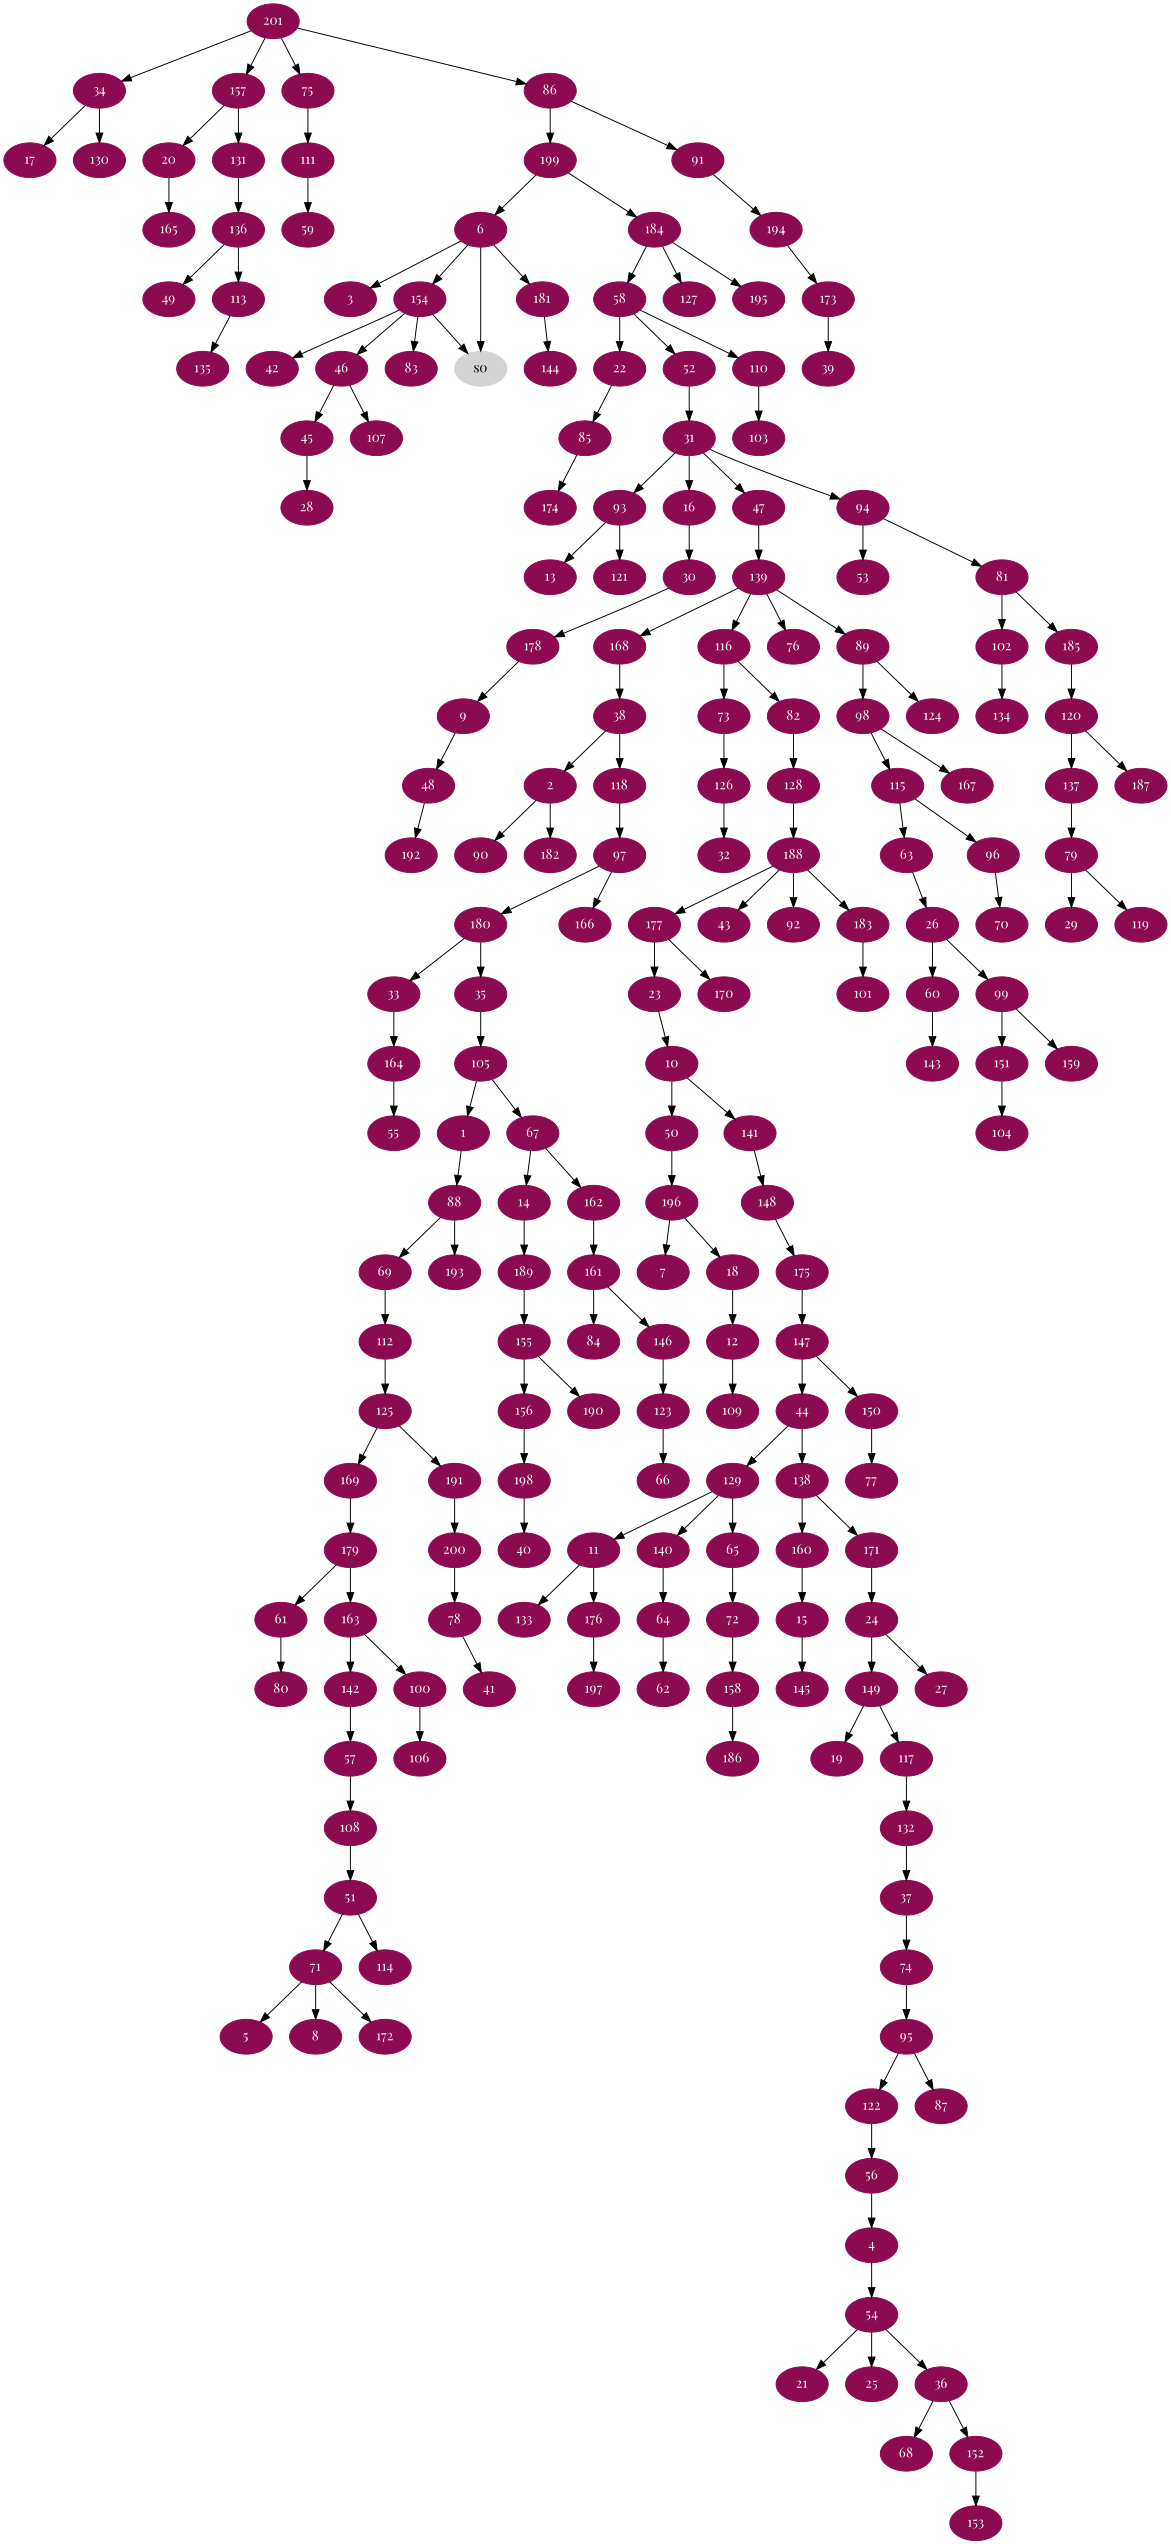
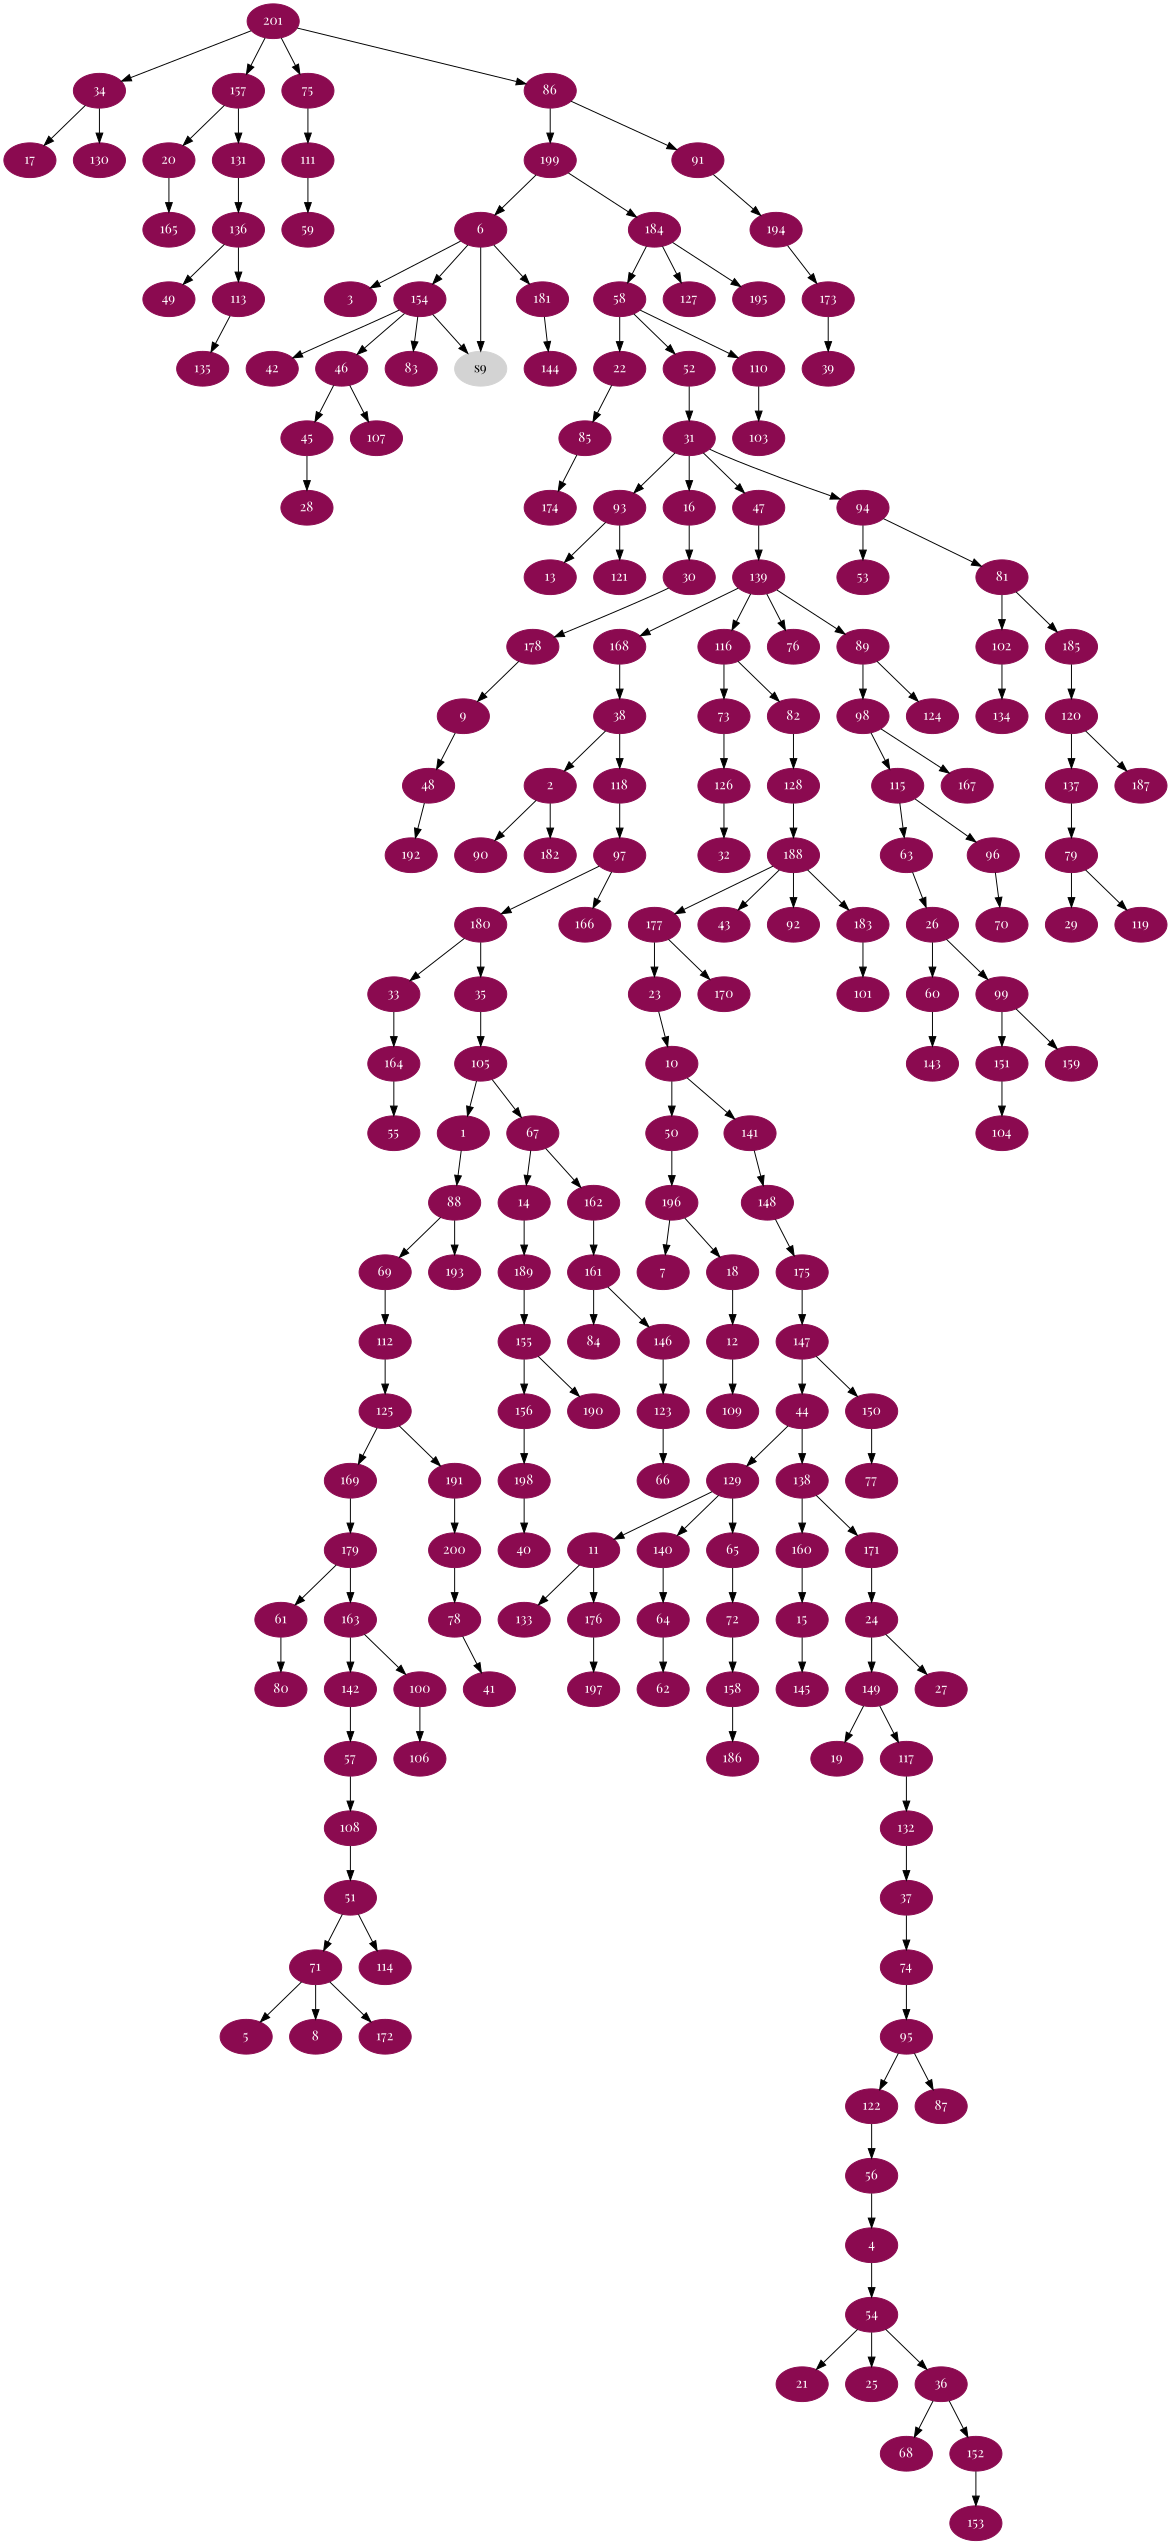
(481, 369) -> (481, 369)
